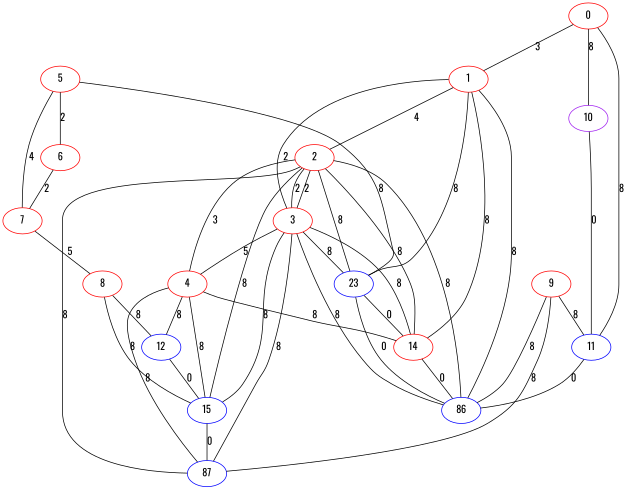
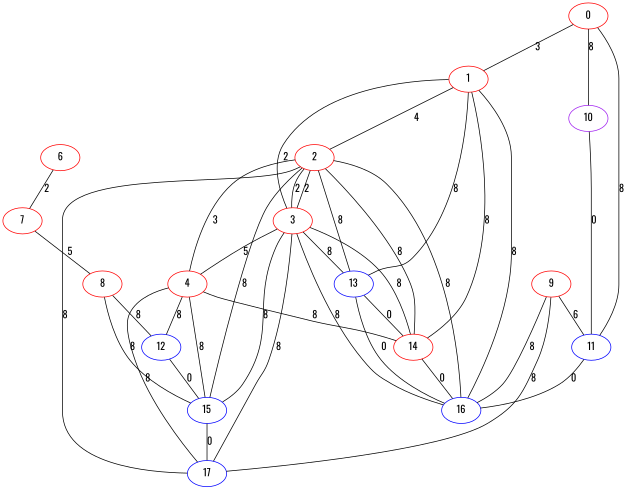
(60, 79) -> none
(354, 284) -> (354, 284)
(576, 316) -> (576, 316)
(461, 410) -> (461, 410)
(207, 474) -> (207, 474)
